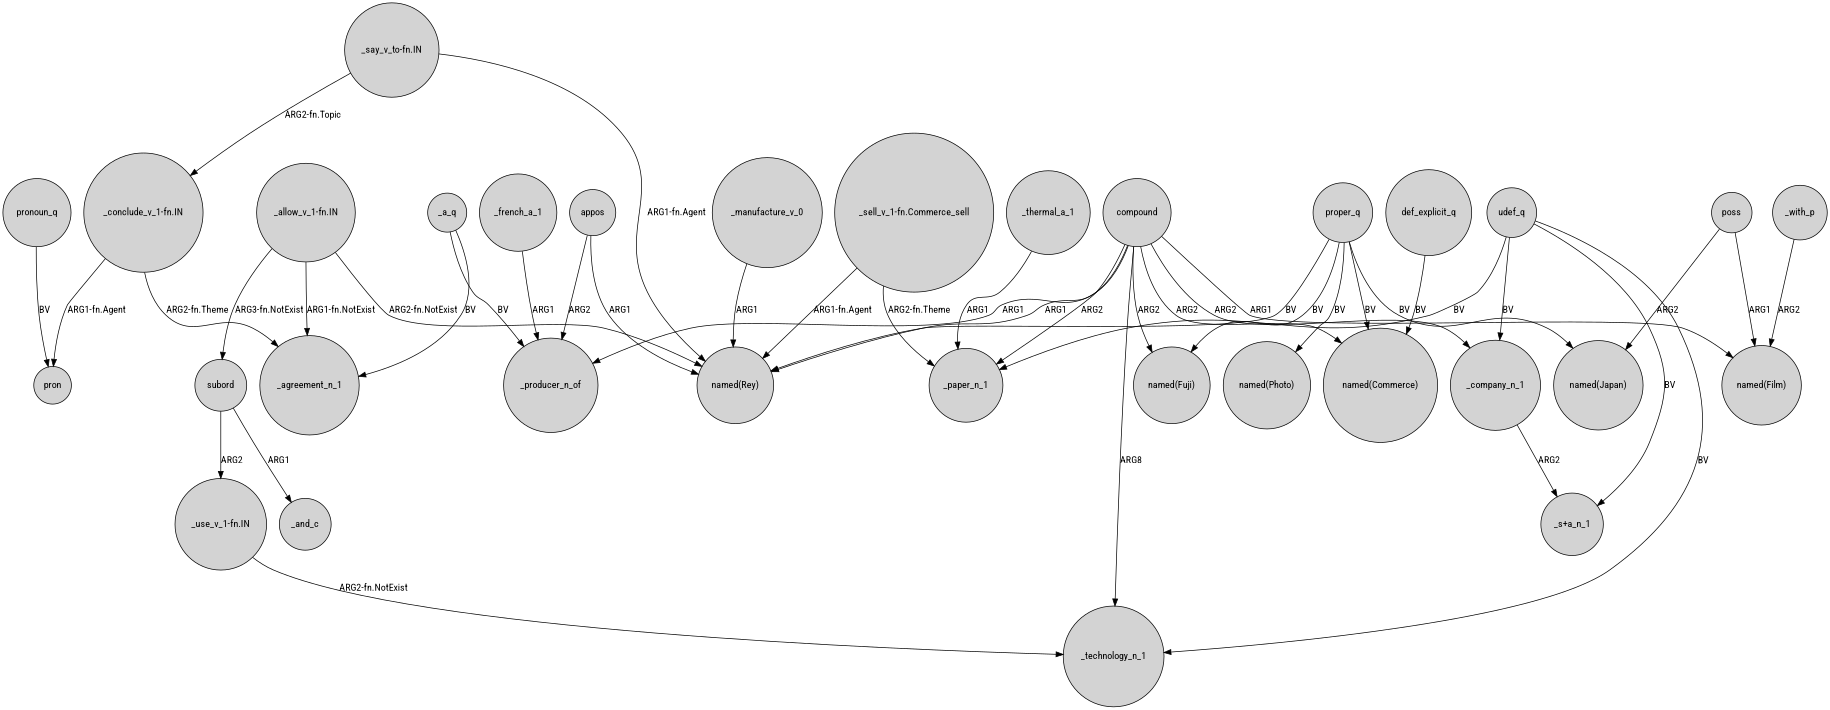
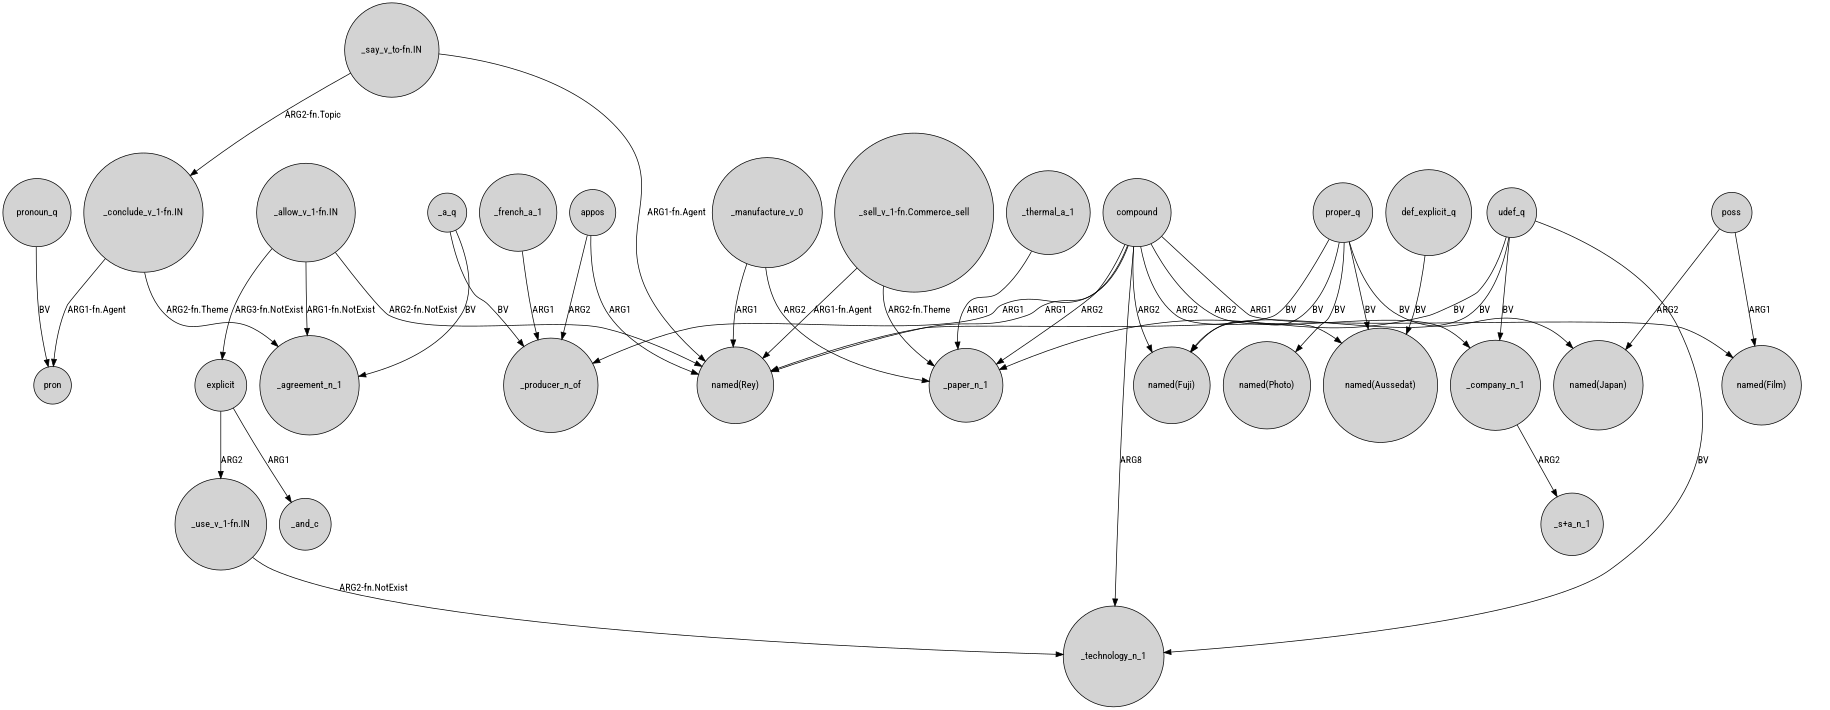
(1800, 213) -> none
(1657, 345) -> (1465, 317)
none -> (824, 348)
(221, 385) -> (221, 385)
(1380, 385) -> (1380, 385)
